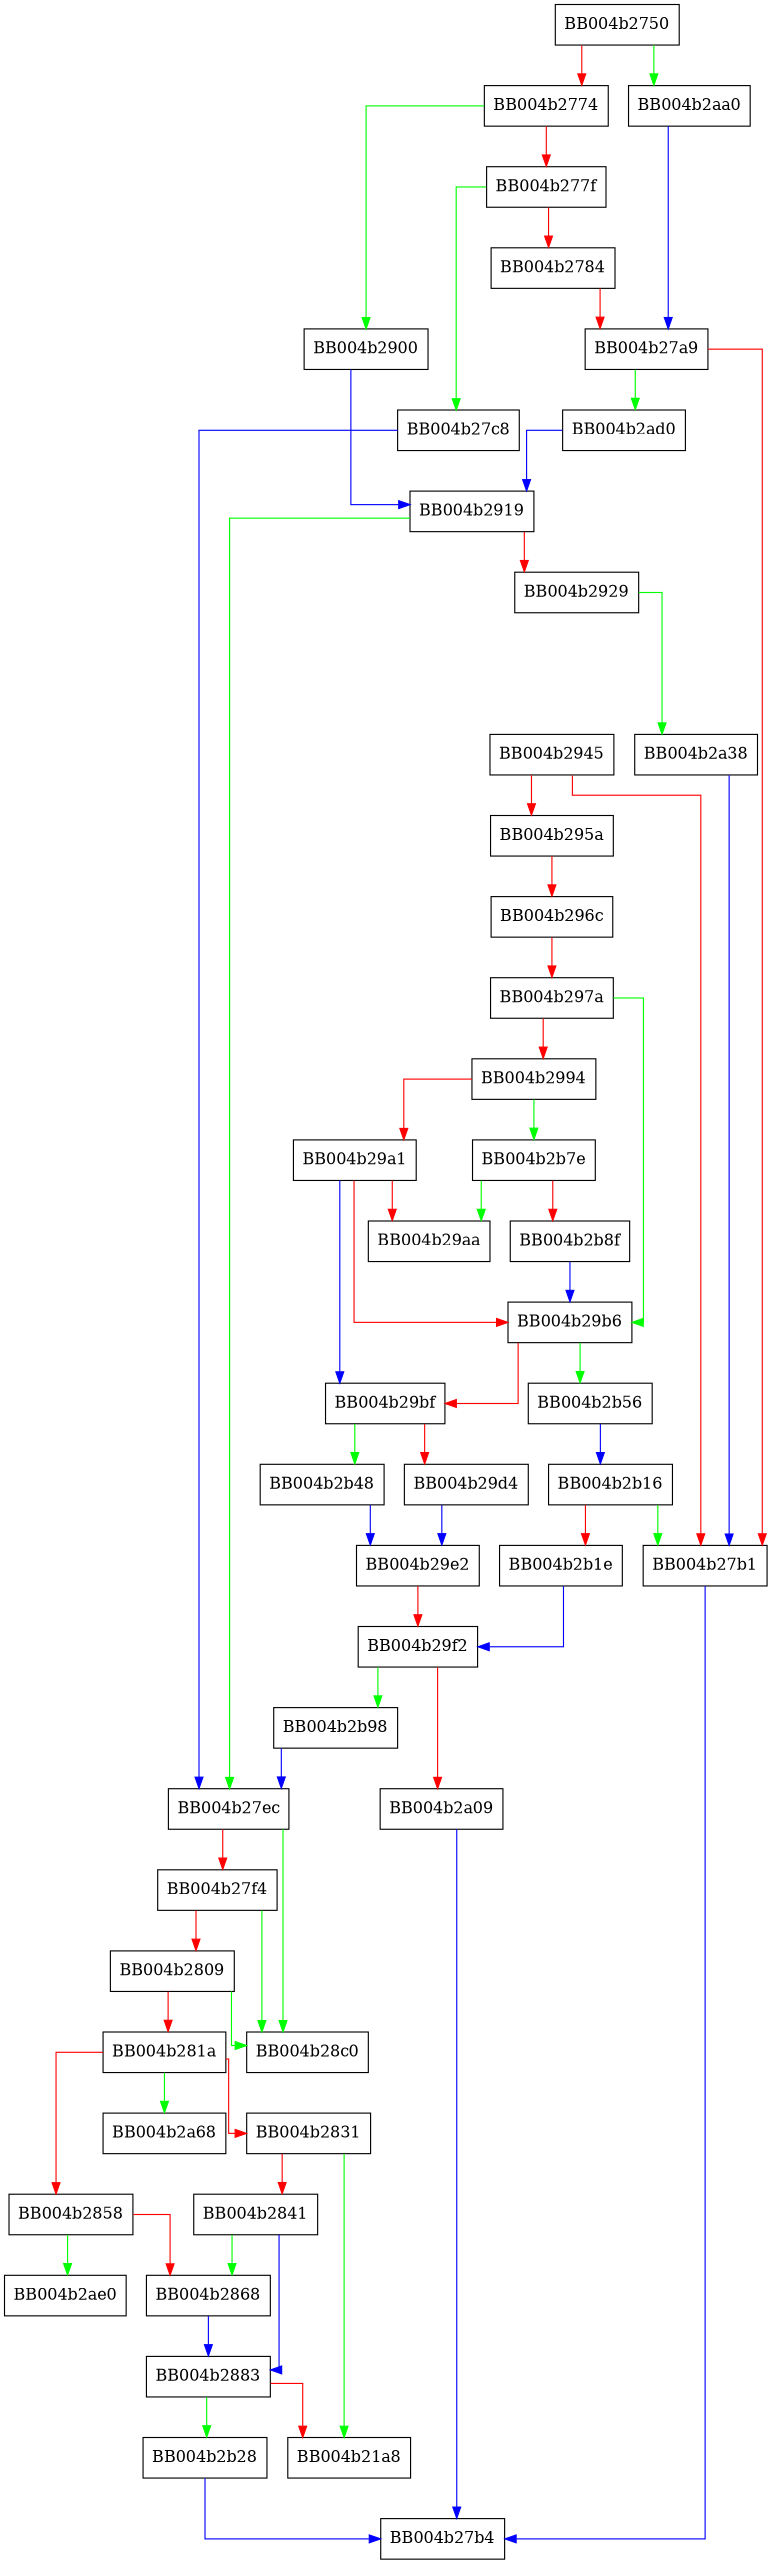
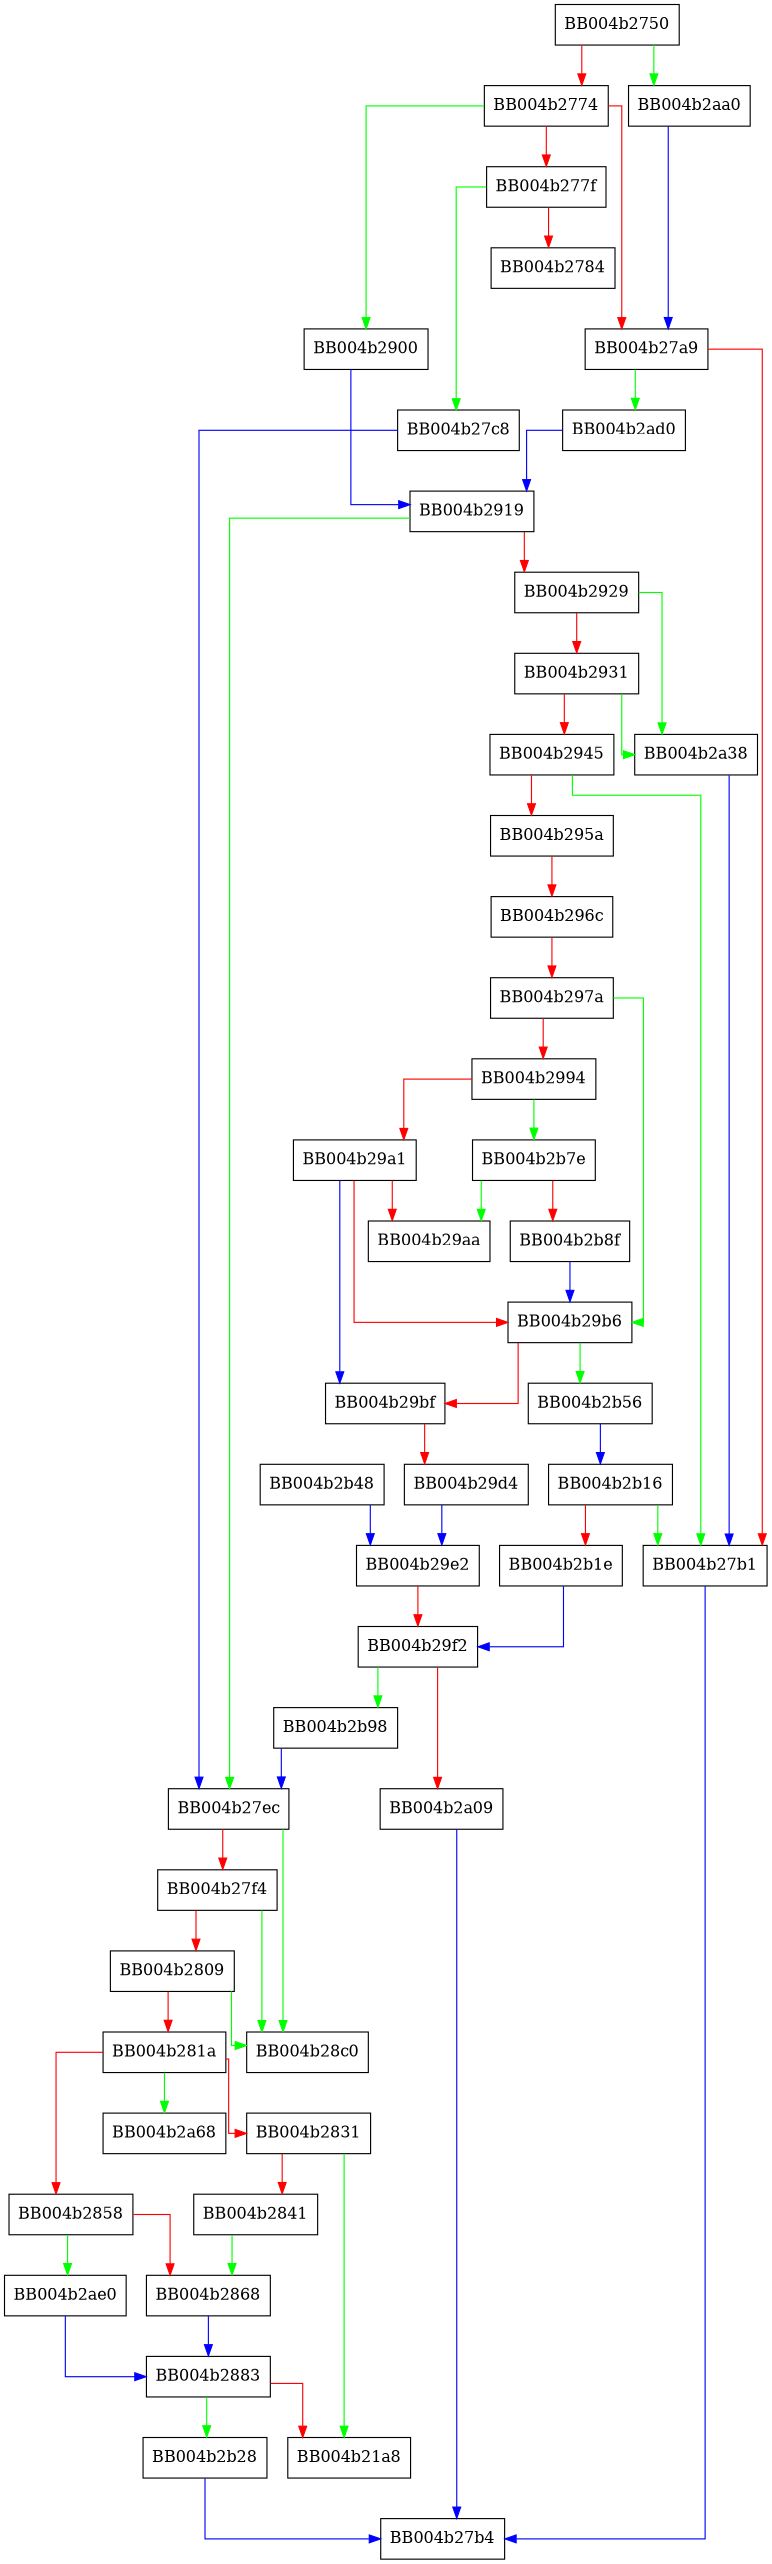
(600, 303) -> (622, 205)
none -> (577, 674)
(701, 1090) -> (701, 1090)
(355, 1438) -> none
(279, 2303) -> (70, 2377)
